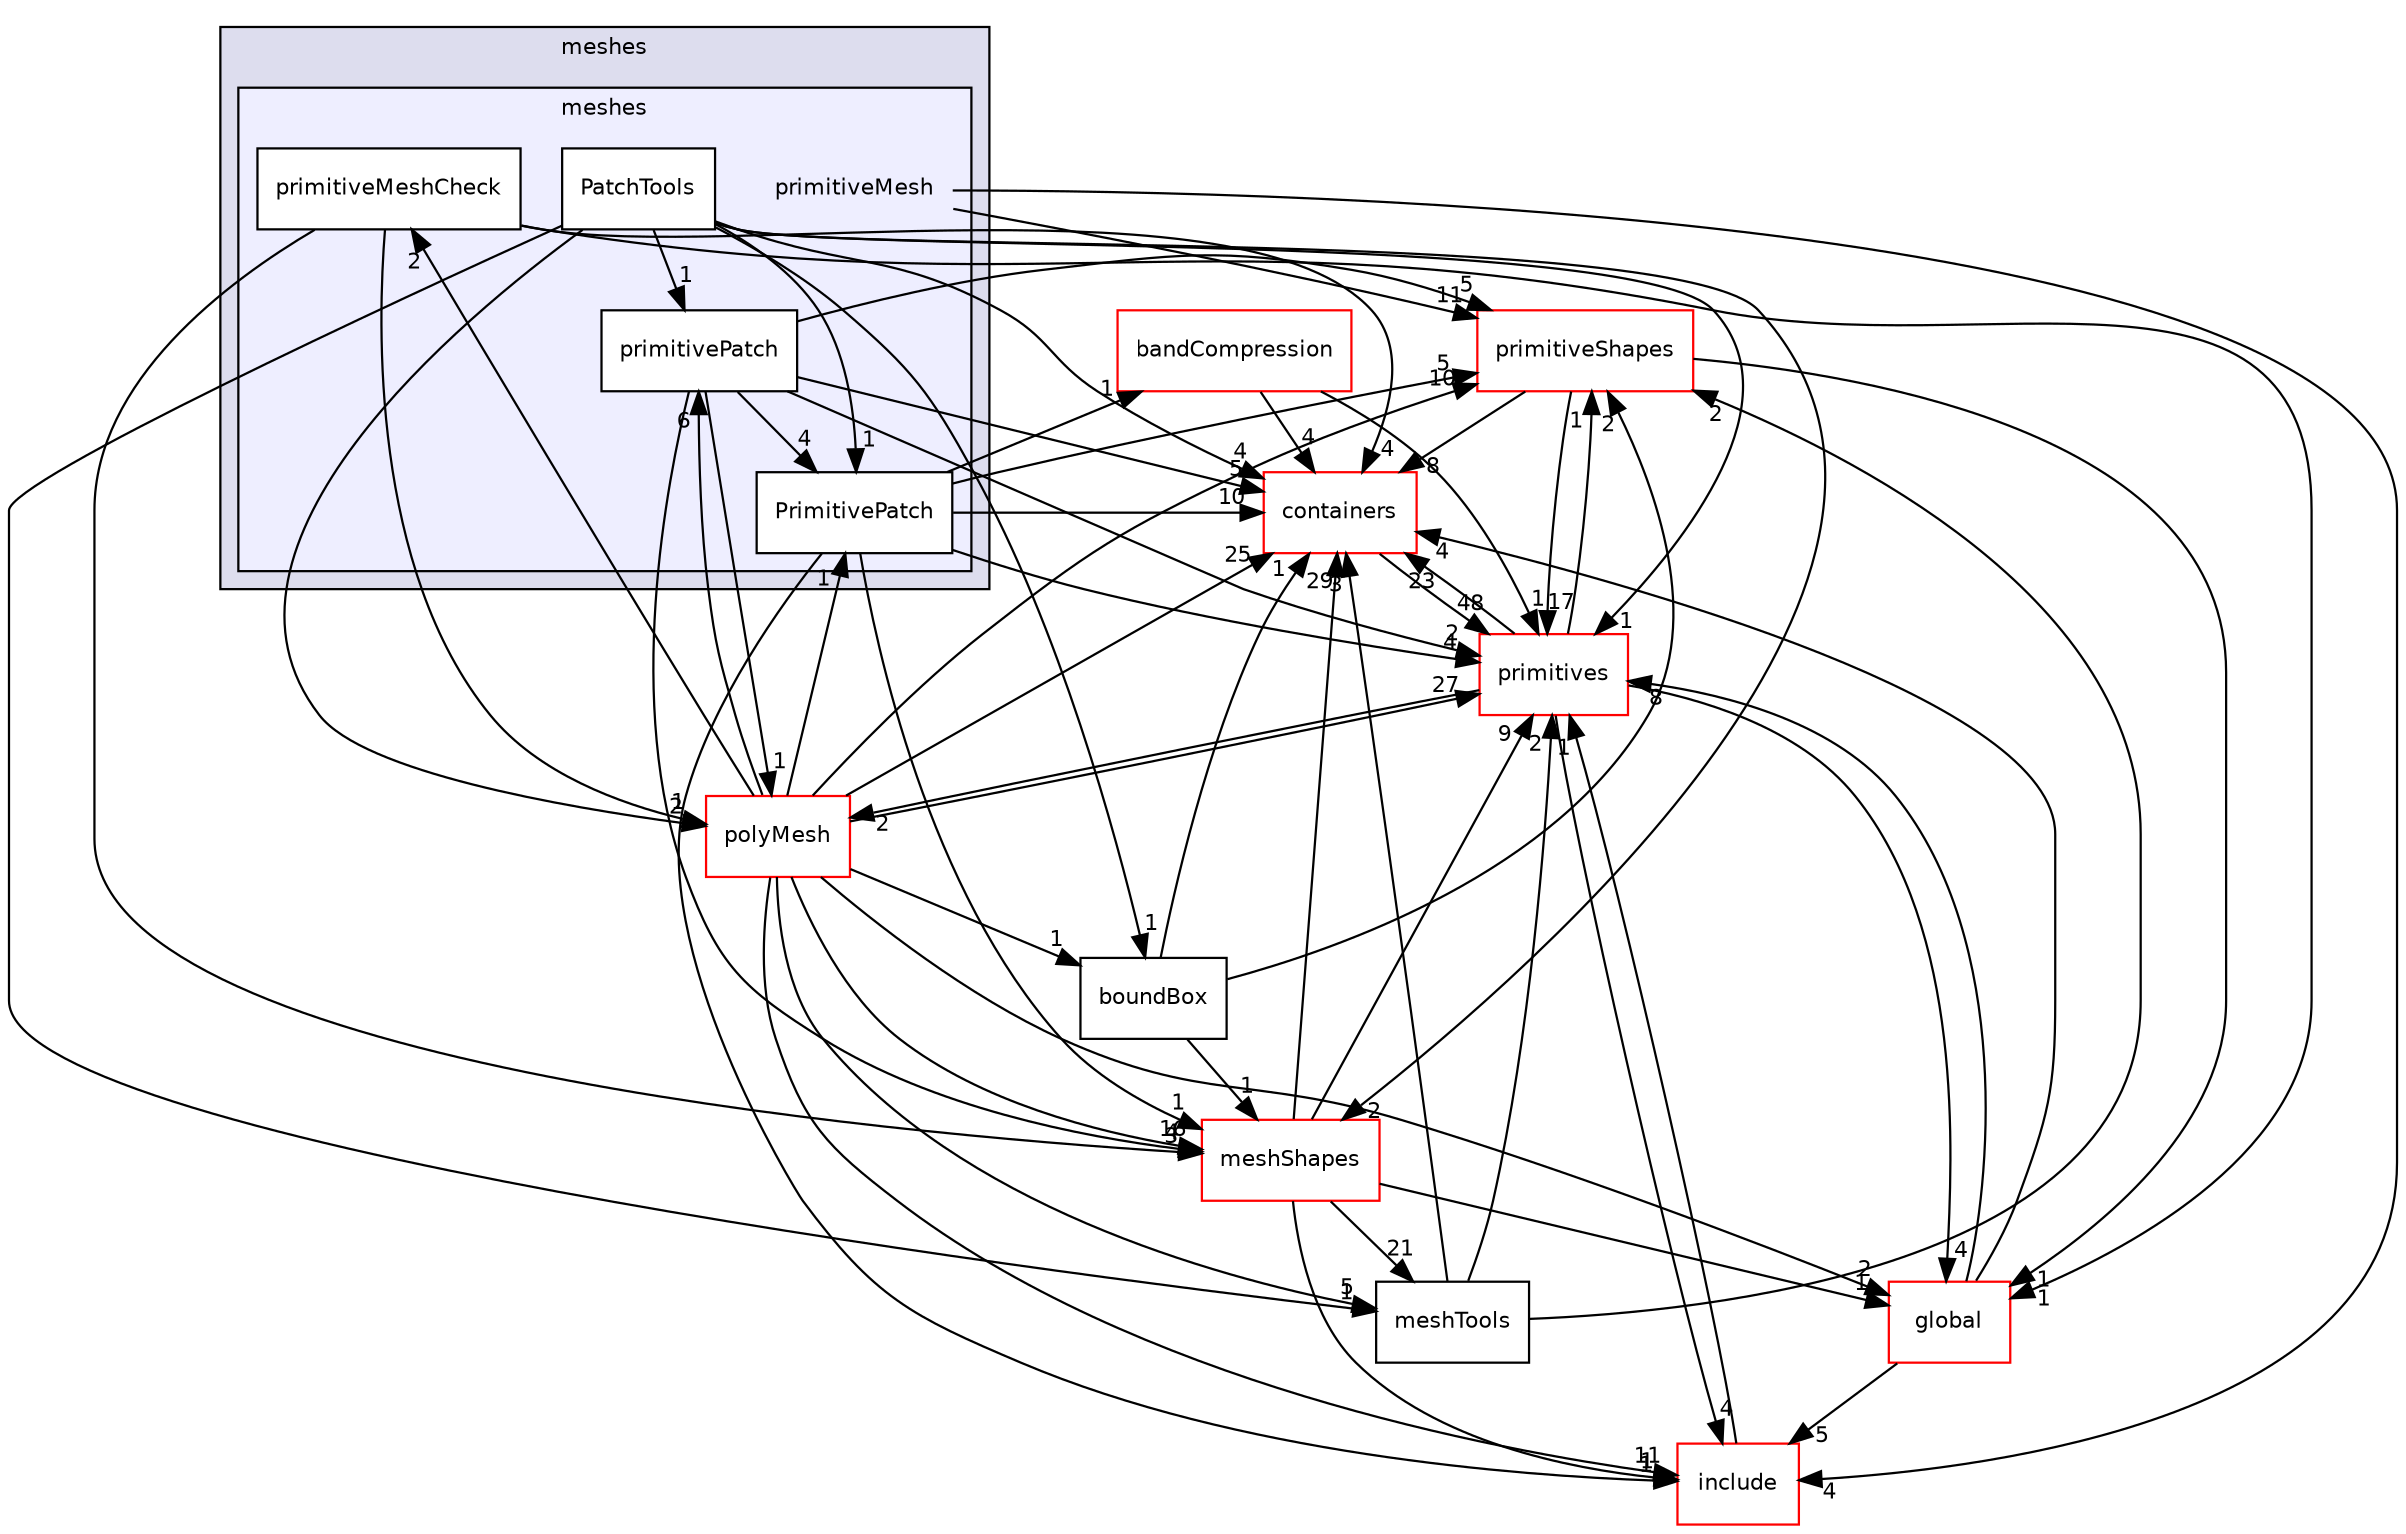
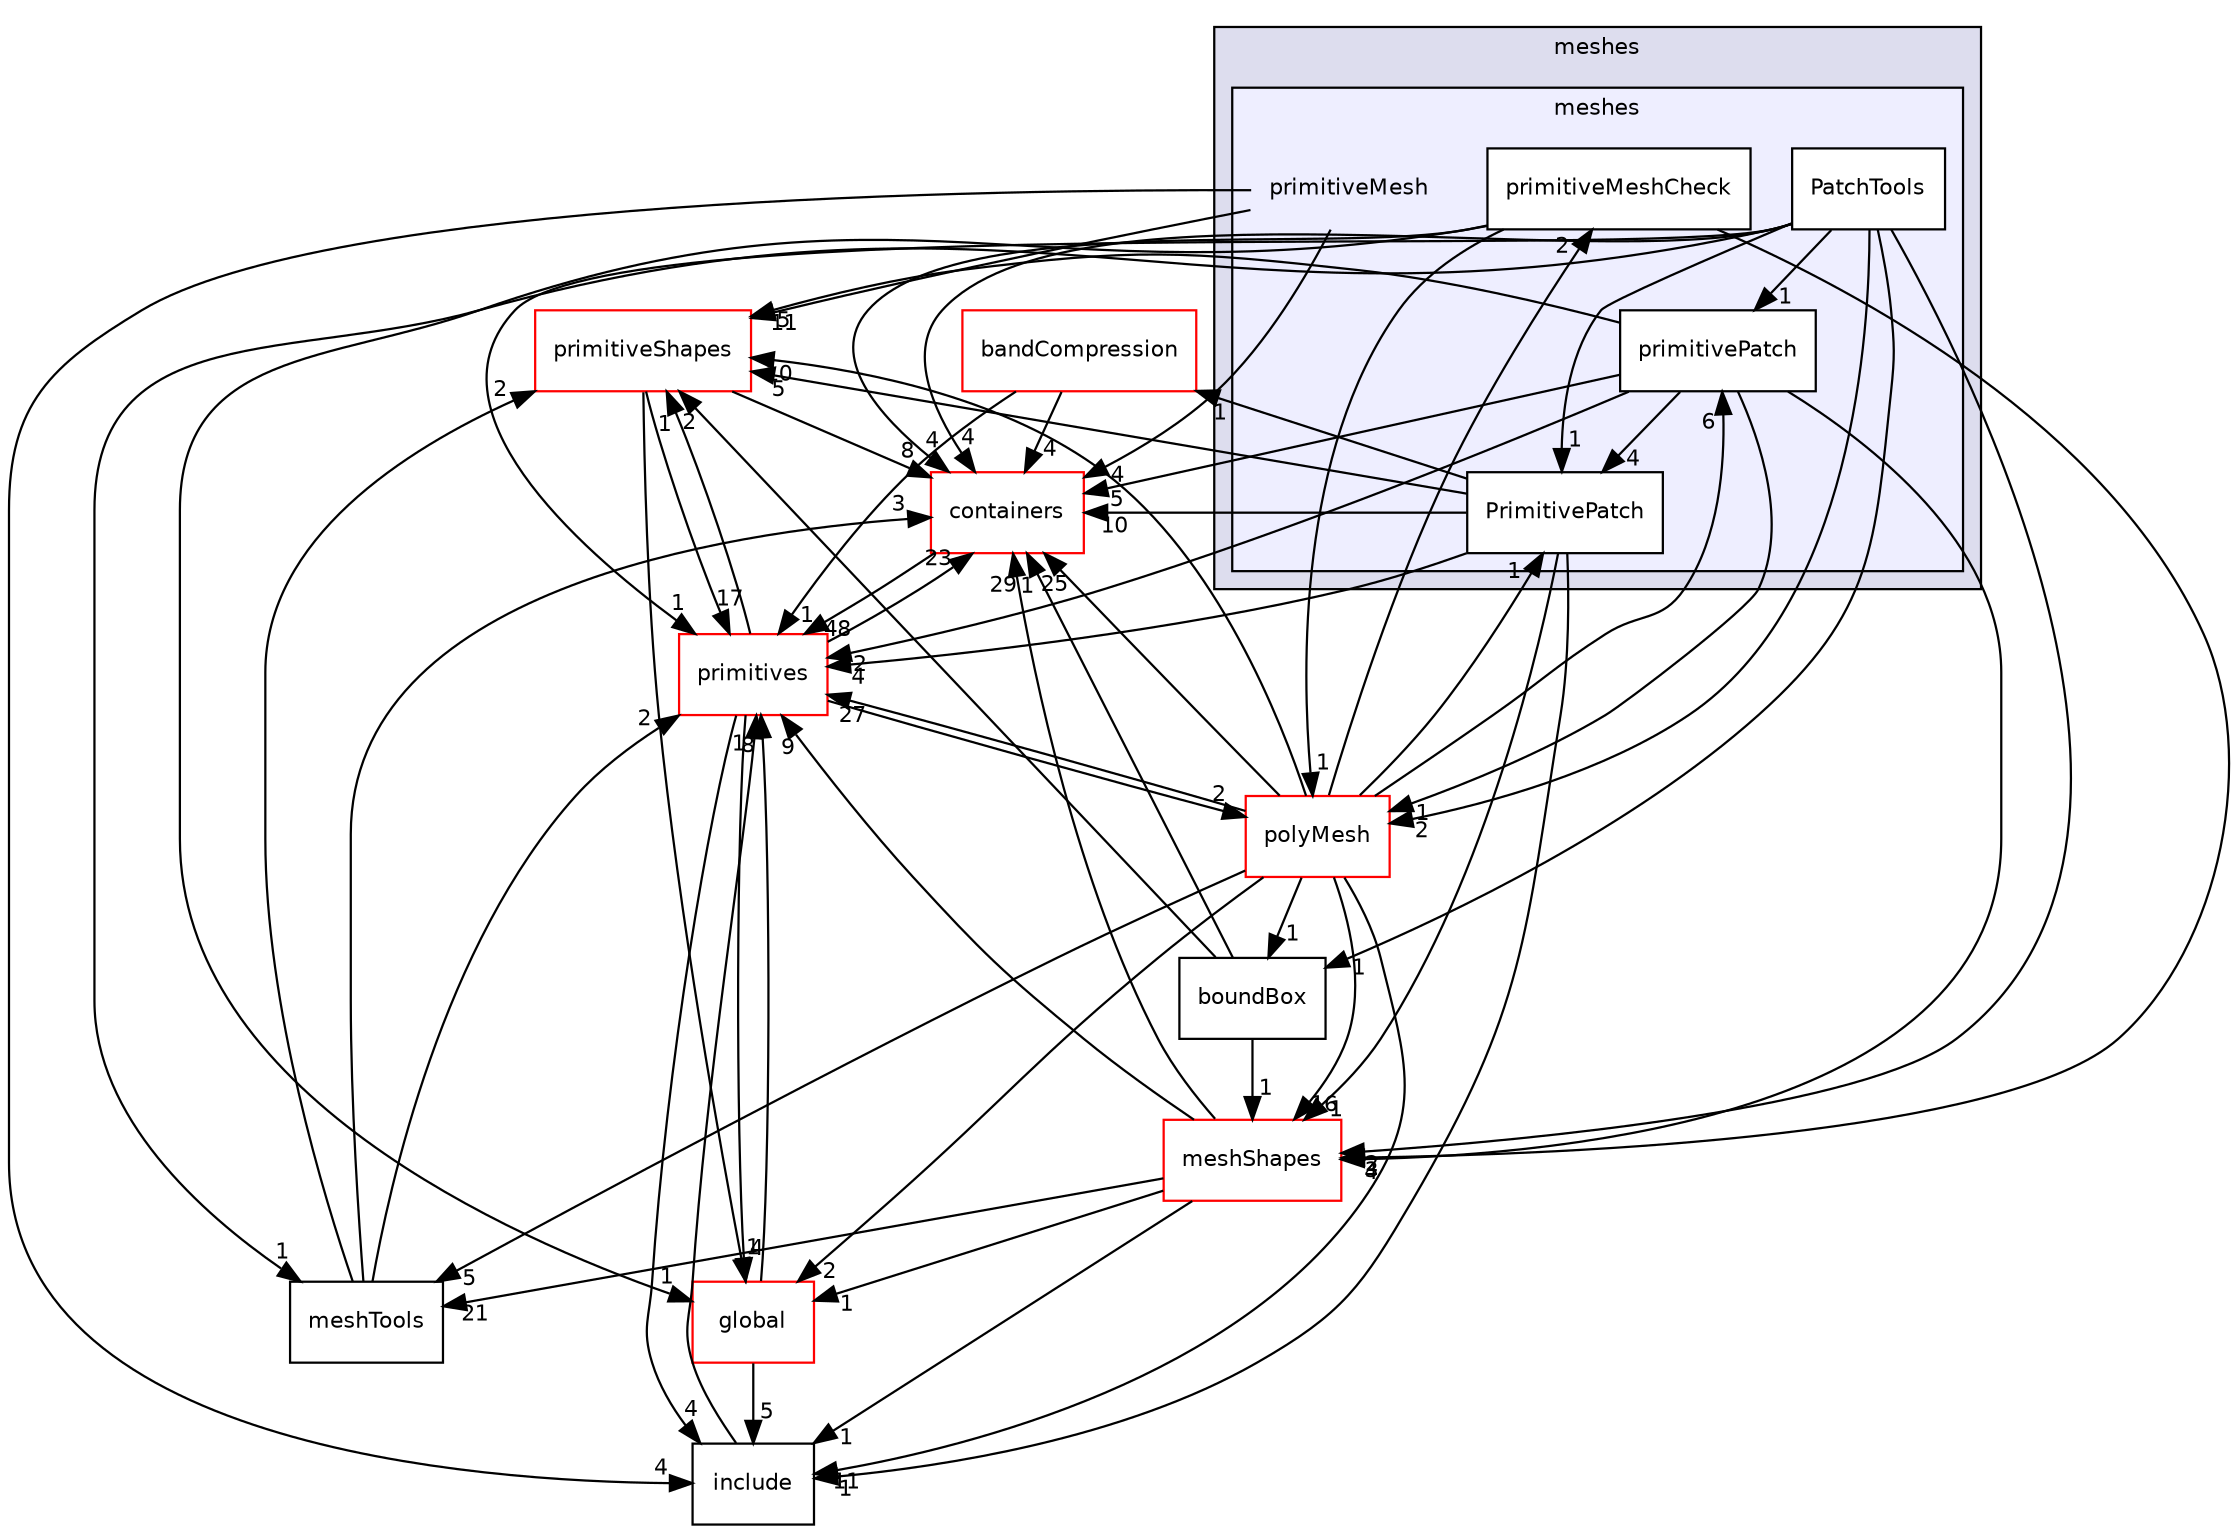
(1985, 737) -> (1249, 356)
(1738, 1484) -> (753, 1484)
